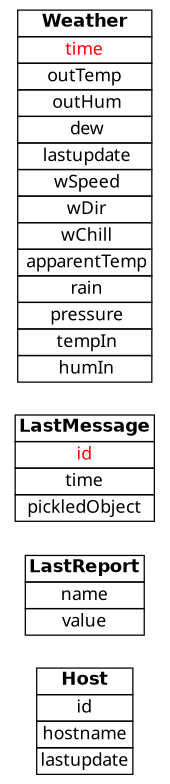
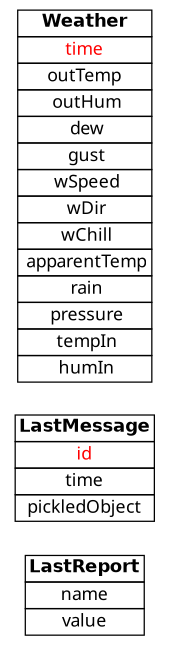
(85, 156) -> (85, 156)
(85, 721) -> none
